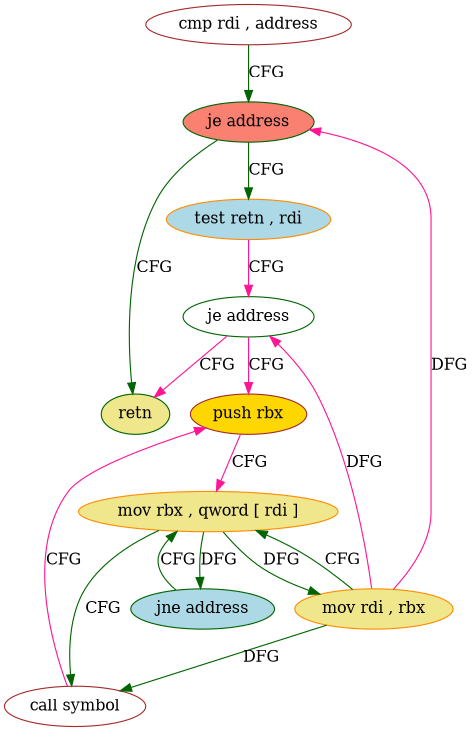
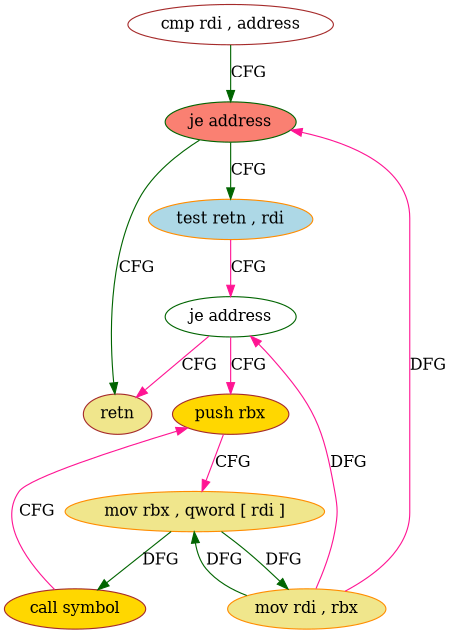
(135, 414) -> (118, 414)
(343, 560) -> (224, 560)
(103, 609) -> (161, 560)
(203, 609) -> none
(229, 656) -> none
(75, 706) -> (75, 609)
